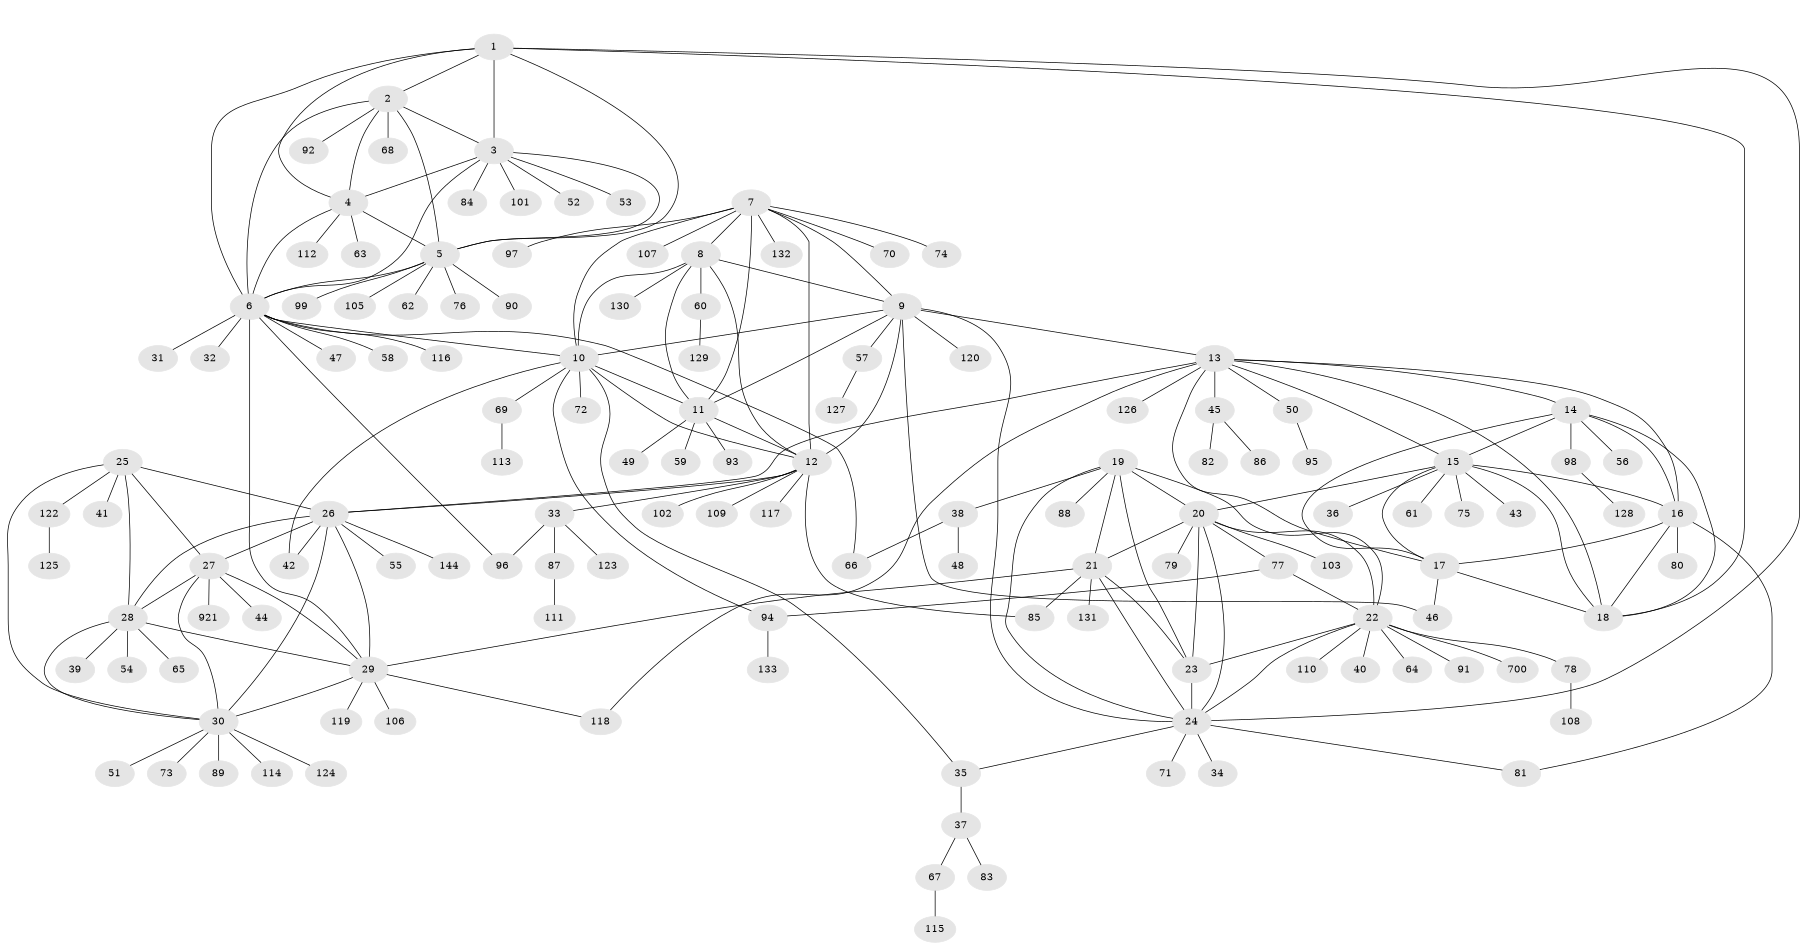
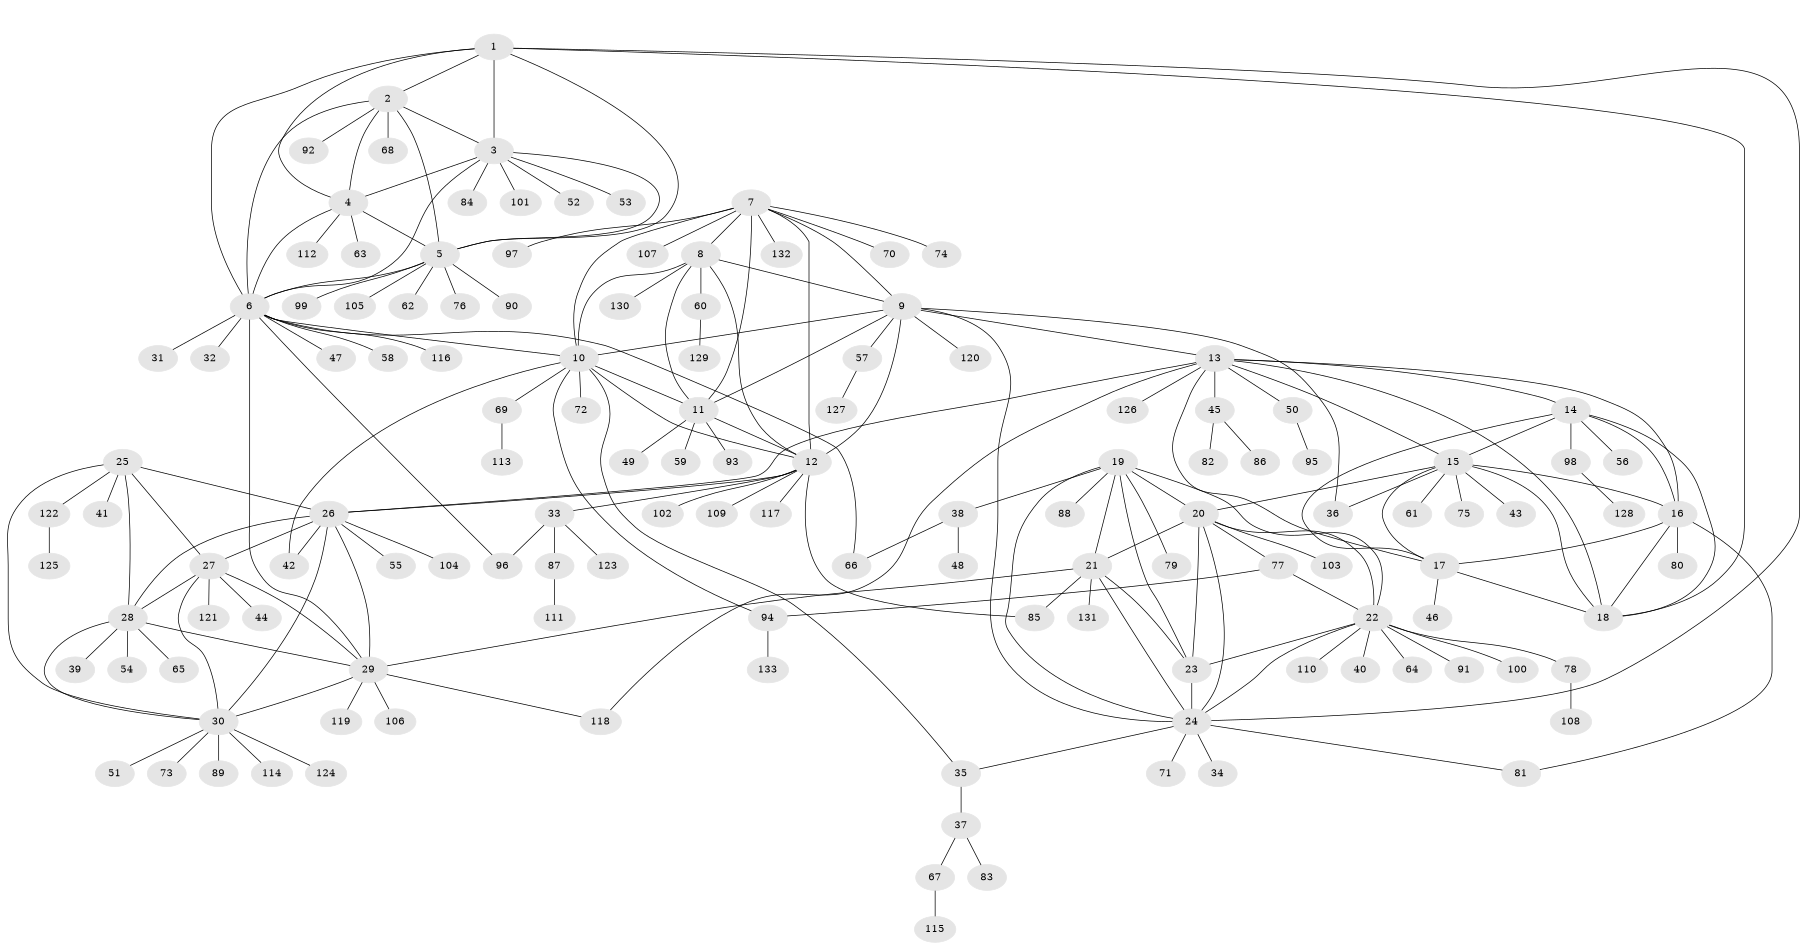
(1185, 540) -> (1148, 513)
(449, 566) -> (449, 566)
(1080, 600) -> (1183, 333)
(209, 618) -> (209, 618)
(1518, 670) -> (1518, 670)
